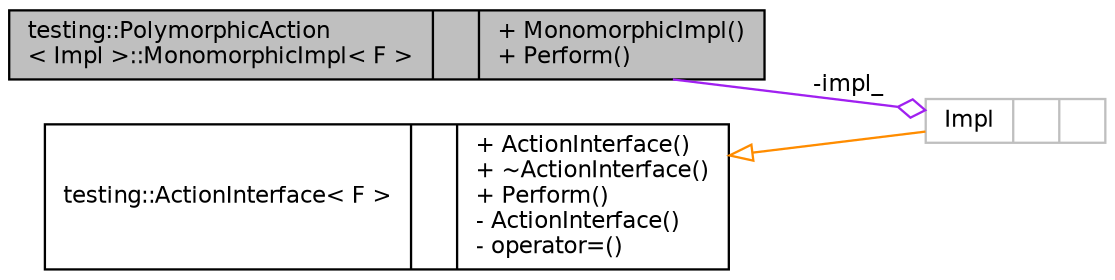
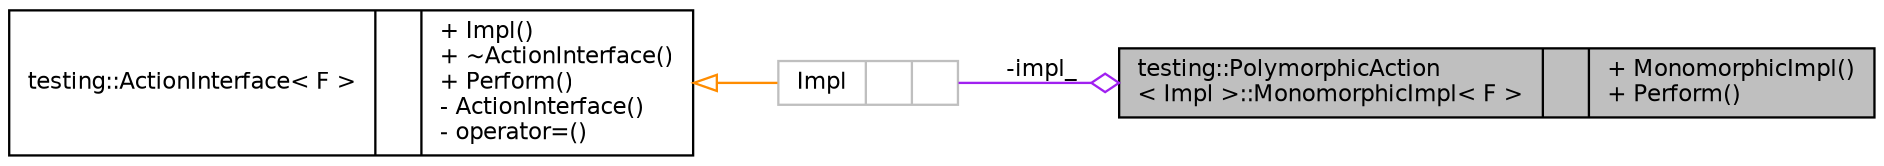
(785, 93) -> (1025, 83)
(584, 145) -> (487, 31)
